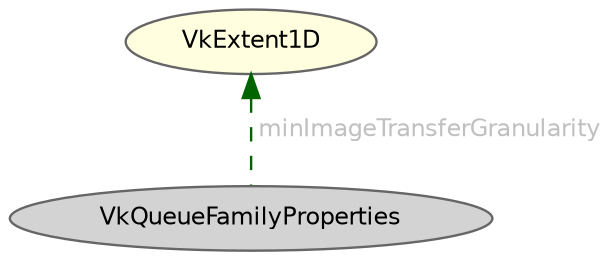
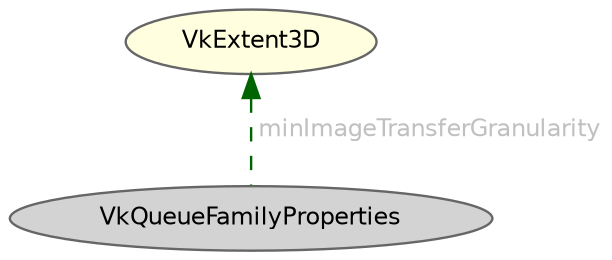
(251, 42) -> (251, 42)
